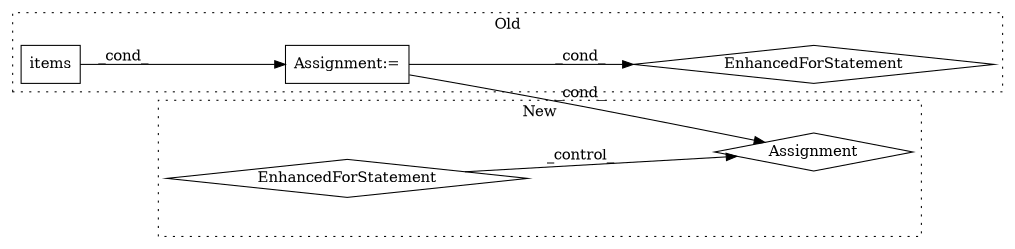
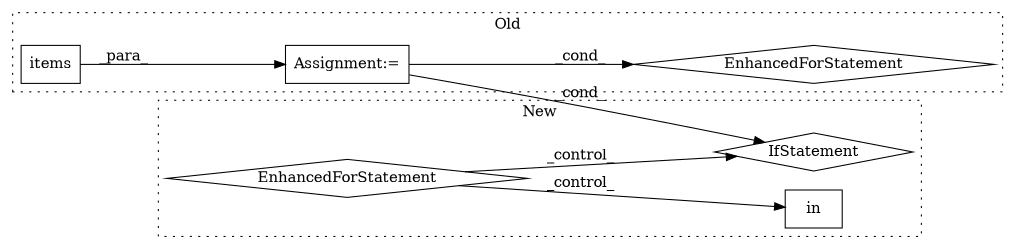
(124, 56) -> (124, 56)
(814, 152) -> (814, 152)
none -> (814, 209)
